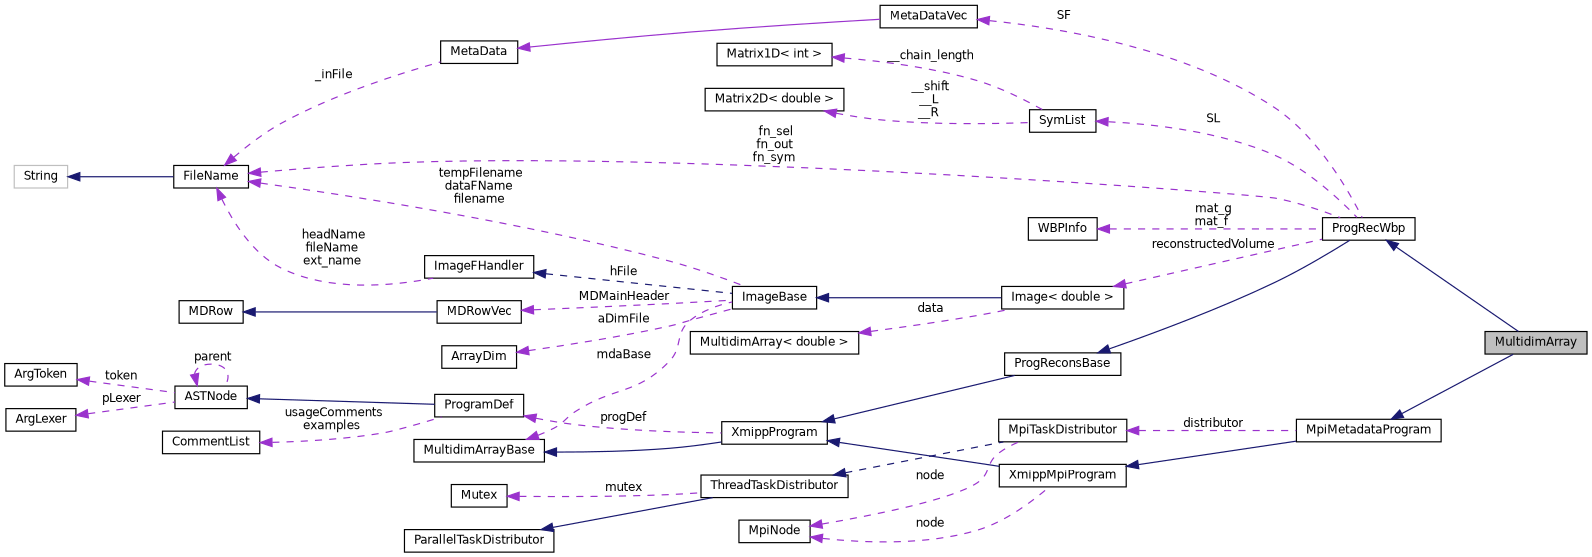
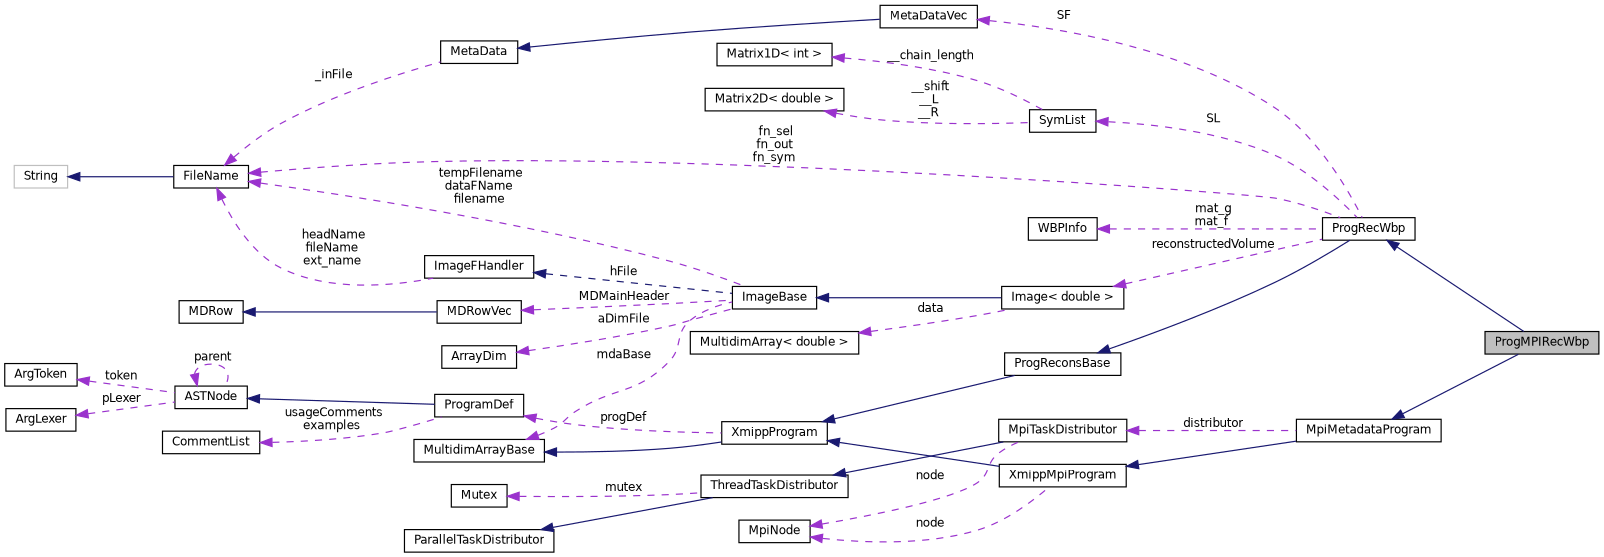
(705, 31) -> (705, 31)
(1536, 343) -> (1542, 343)
(908, 460) -> (908, 460)
